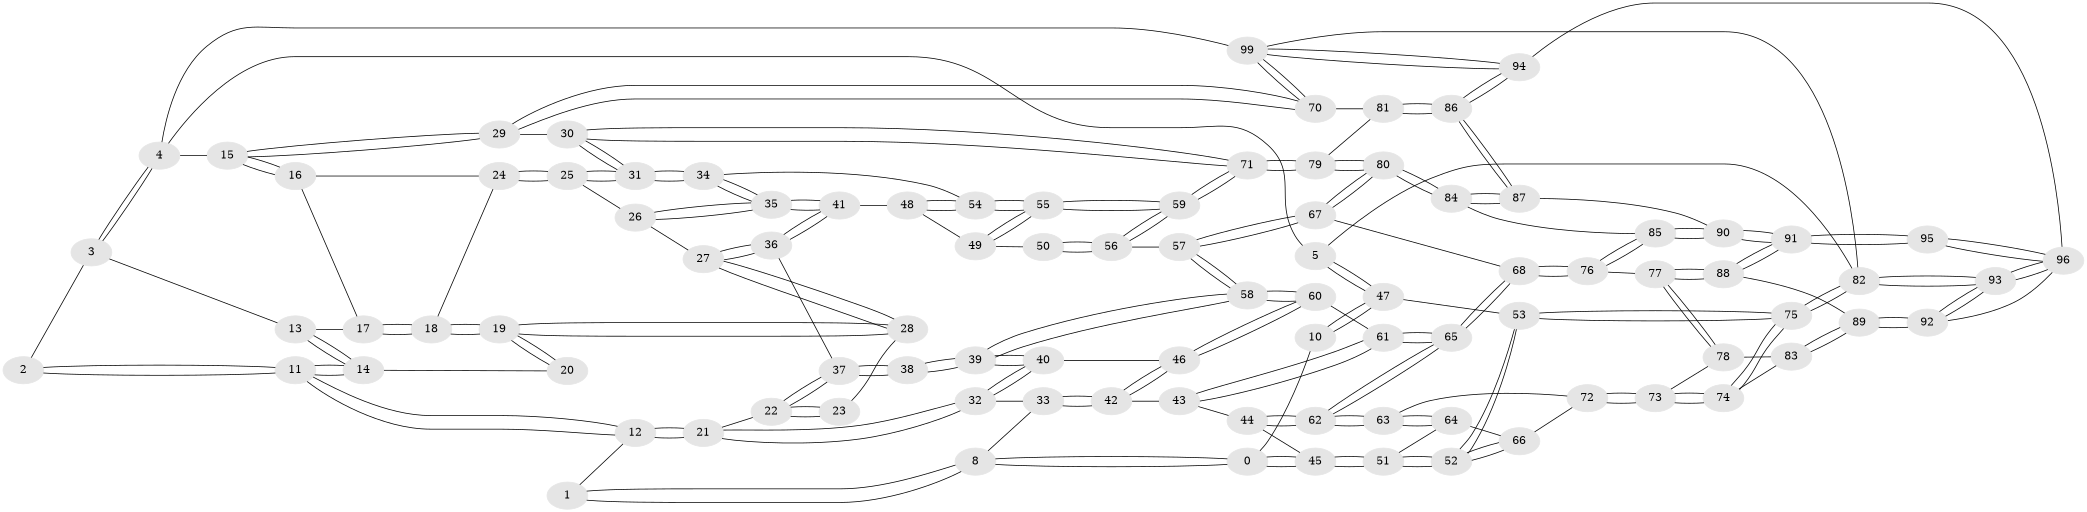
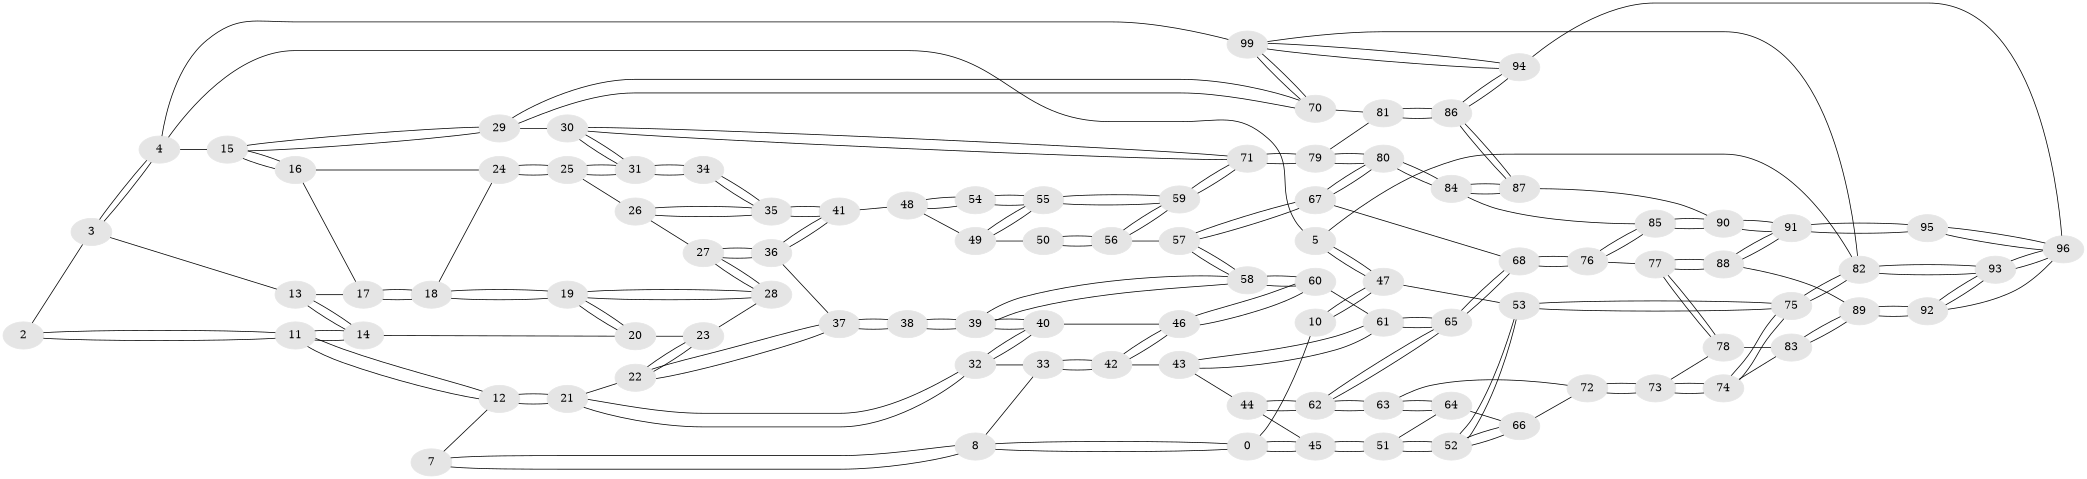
(843, 174) -> none
none -> (670, 336)
(567, 496) -> (431, 462)
